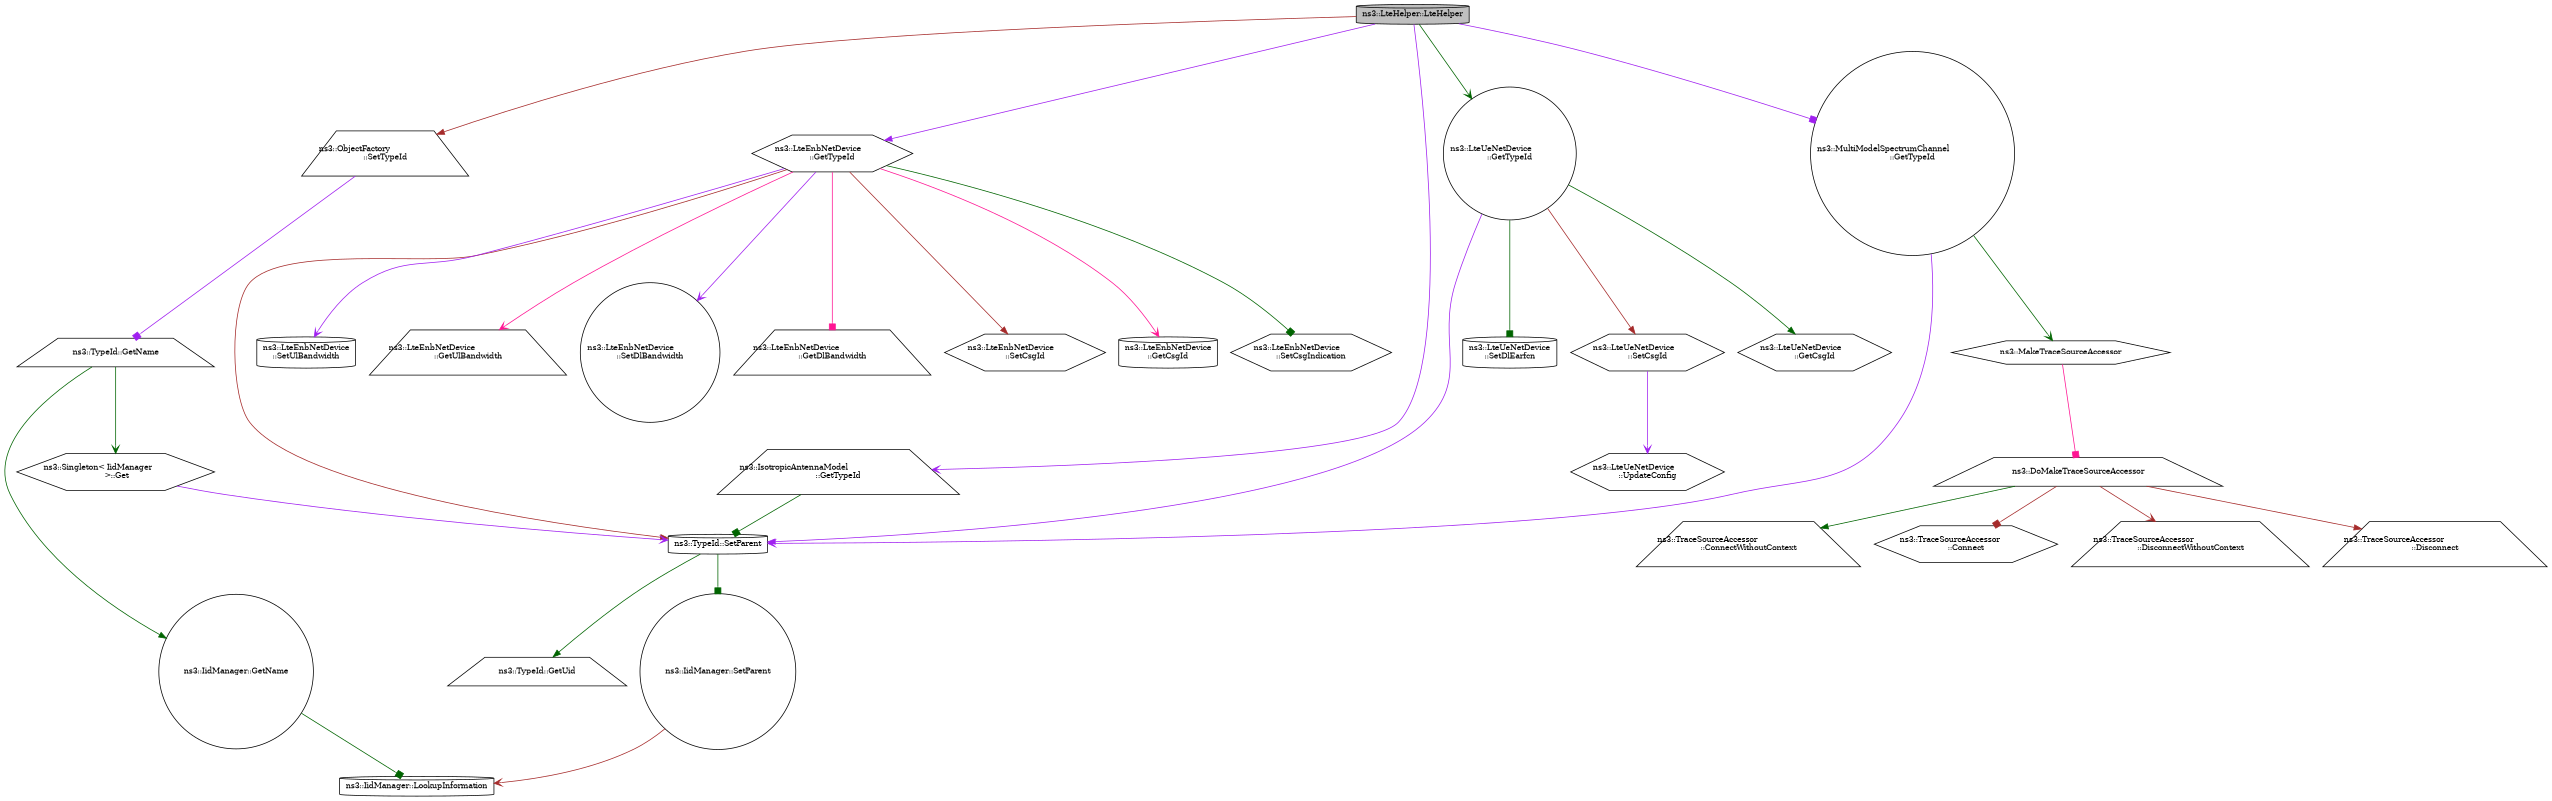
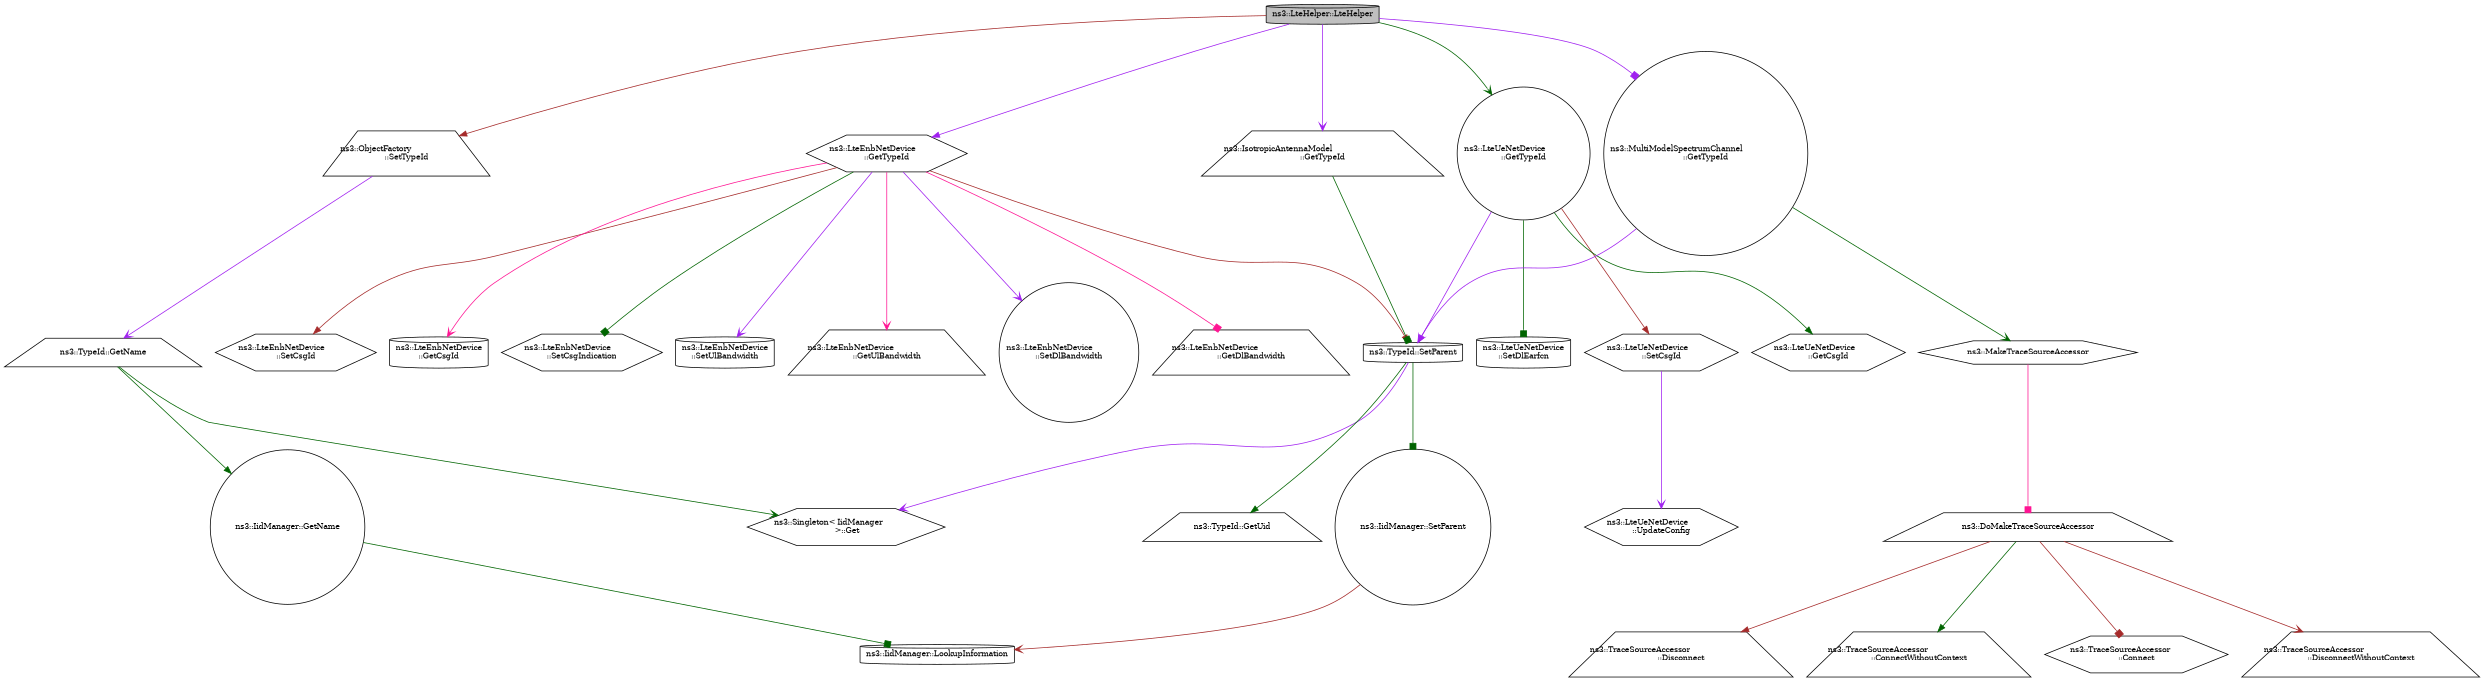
(248, 255) -> (251, 255)
(418, 518) -> (1170, 445)
